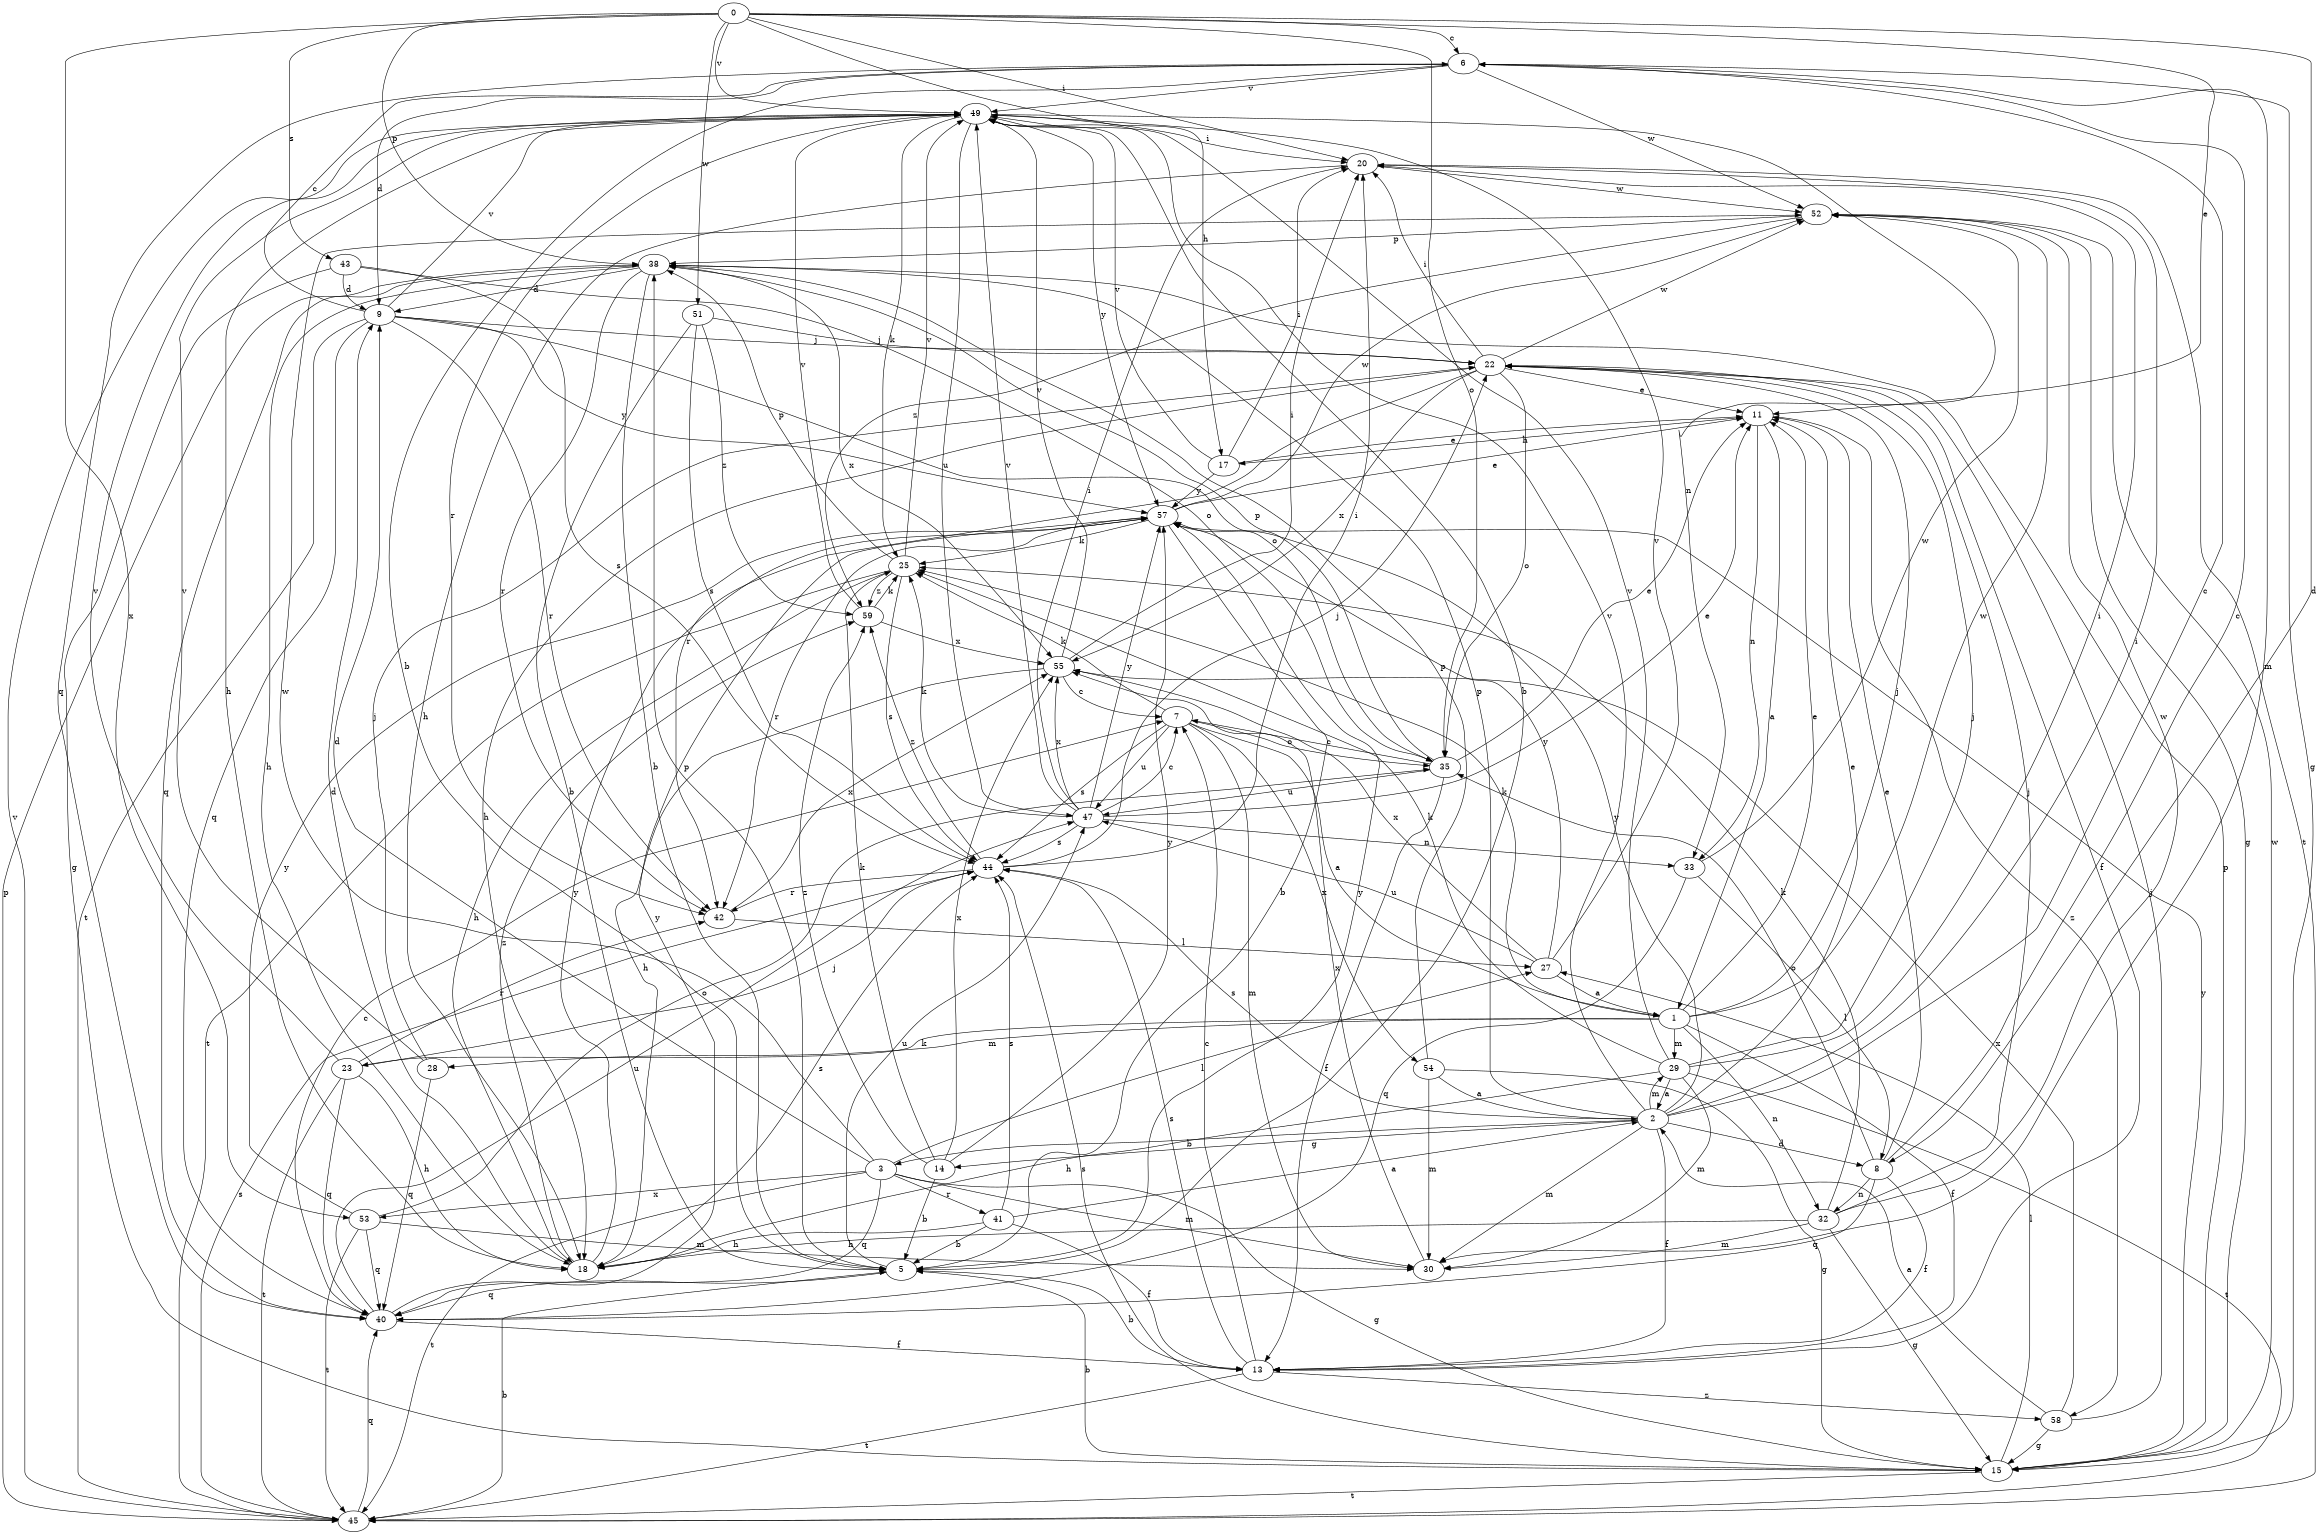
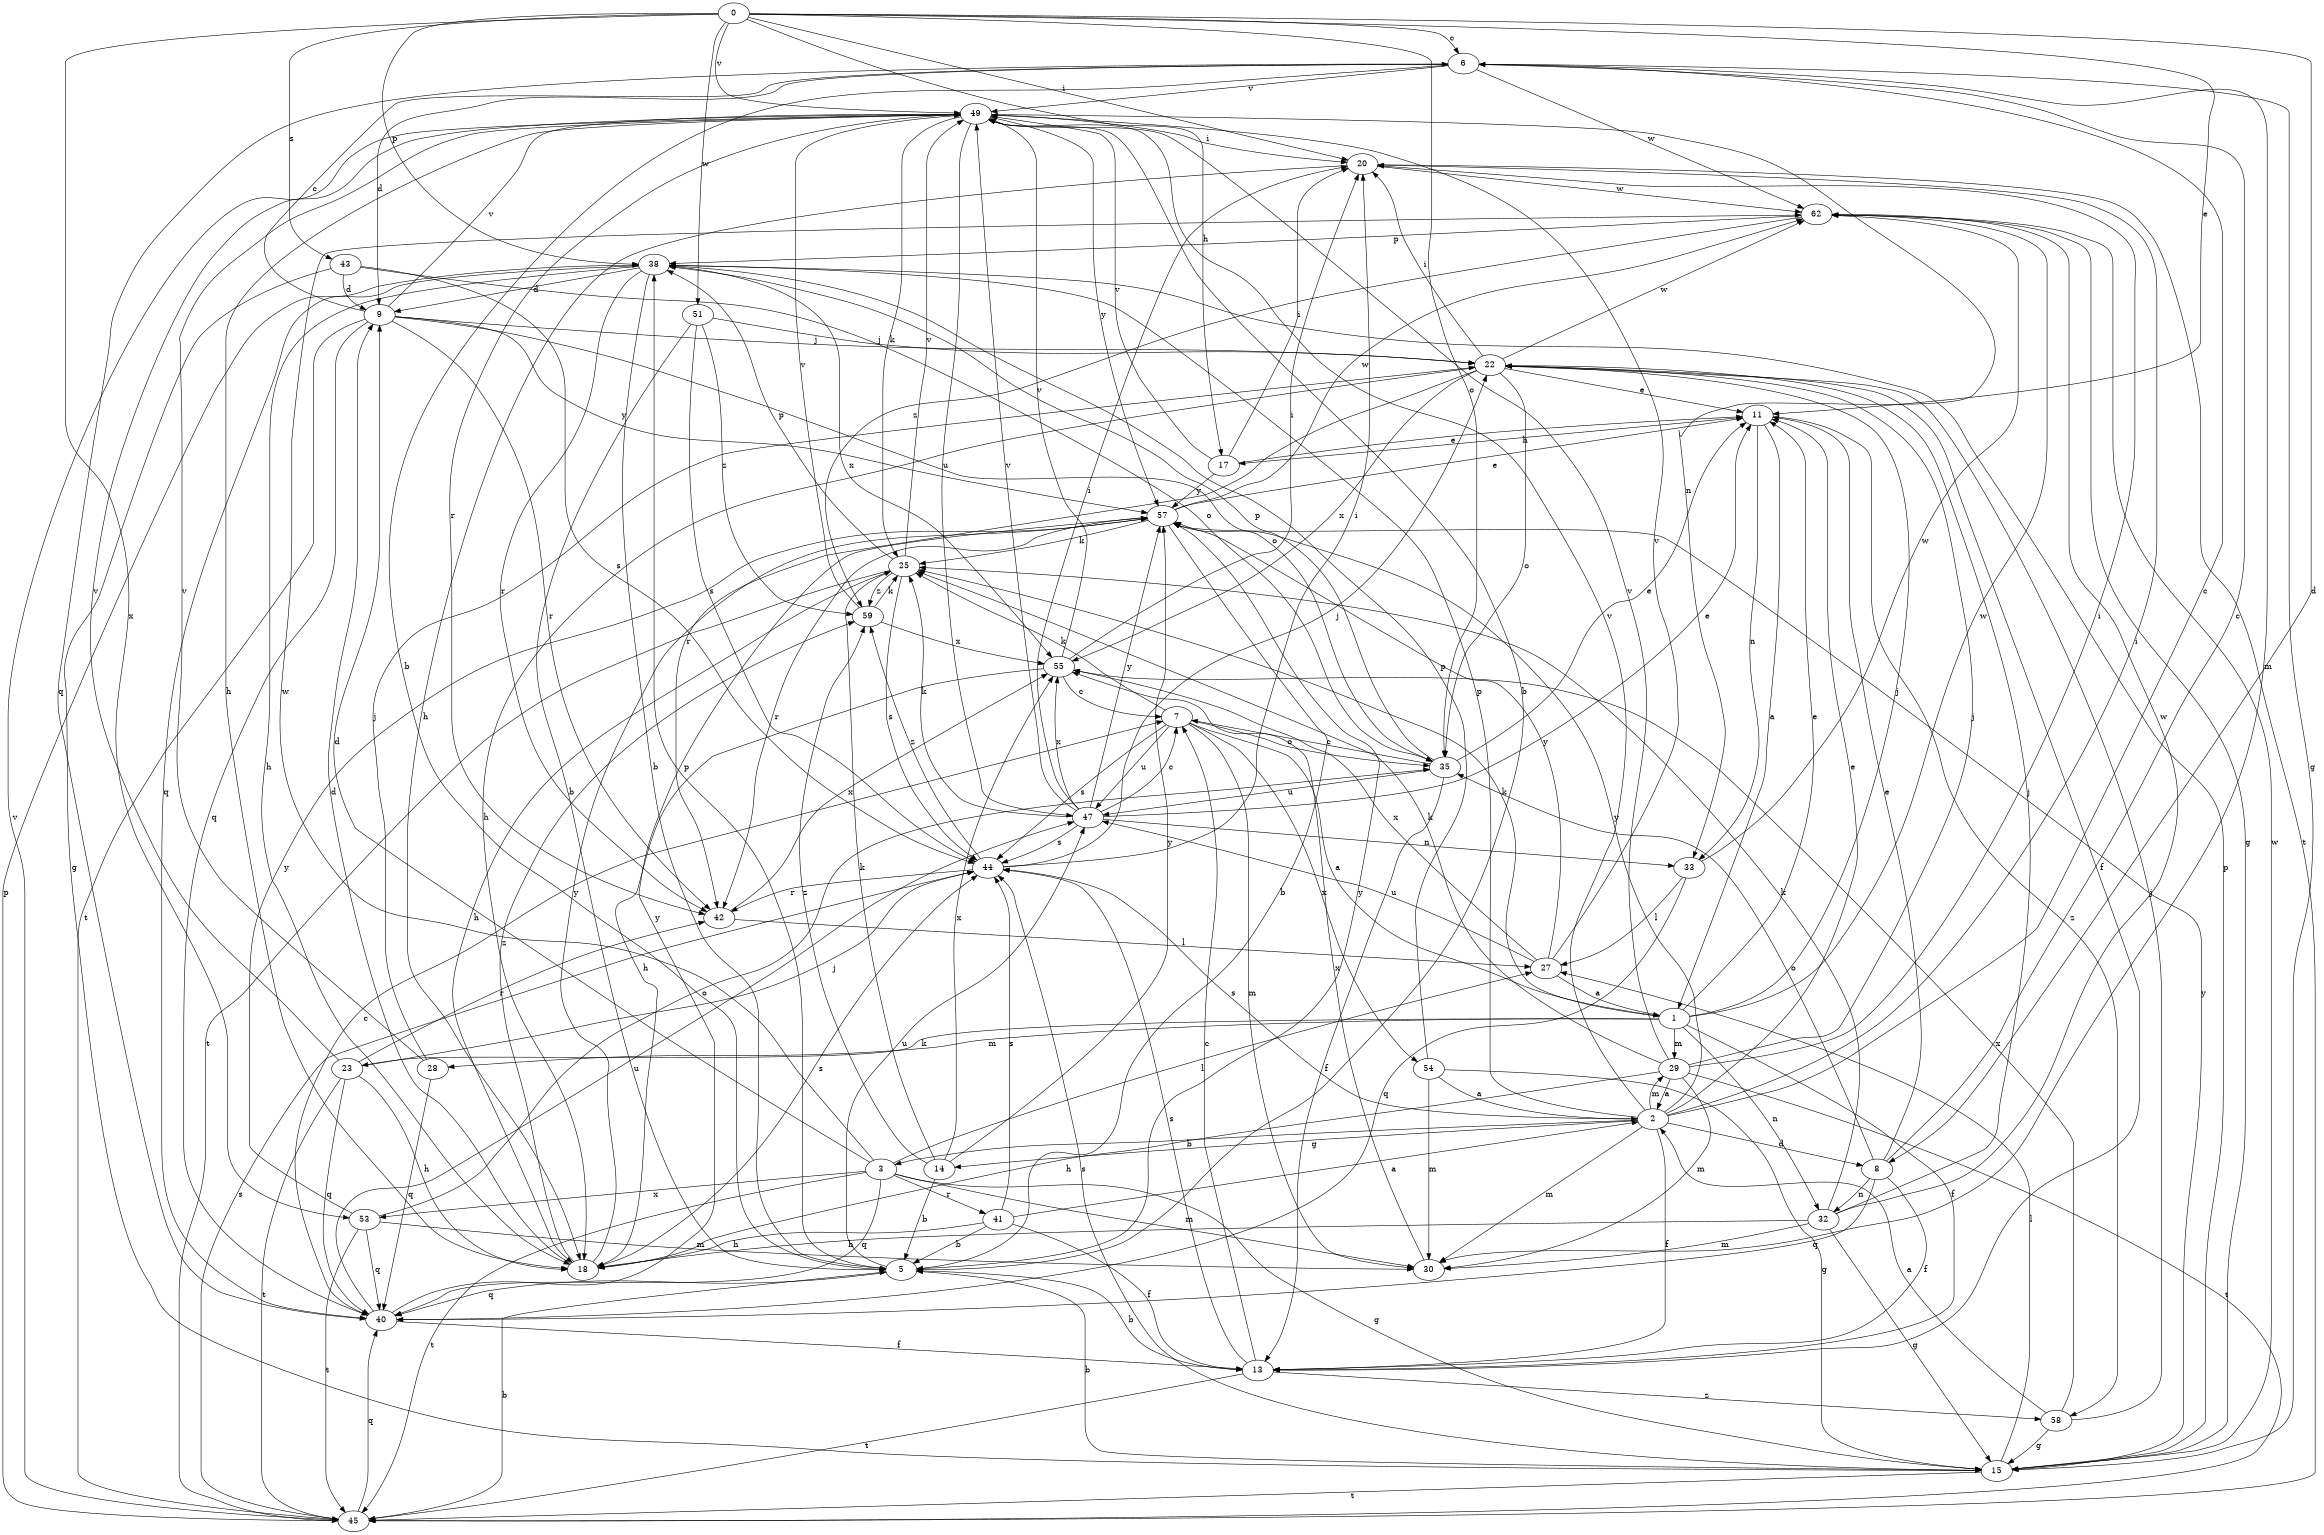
(1817, 214) -> (1817, 214)
(1821, 1001) -> (1637, 926)
